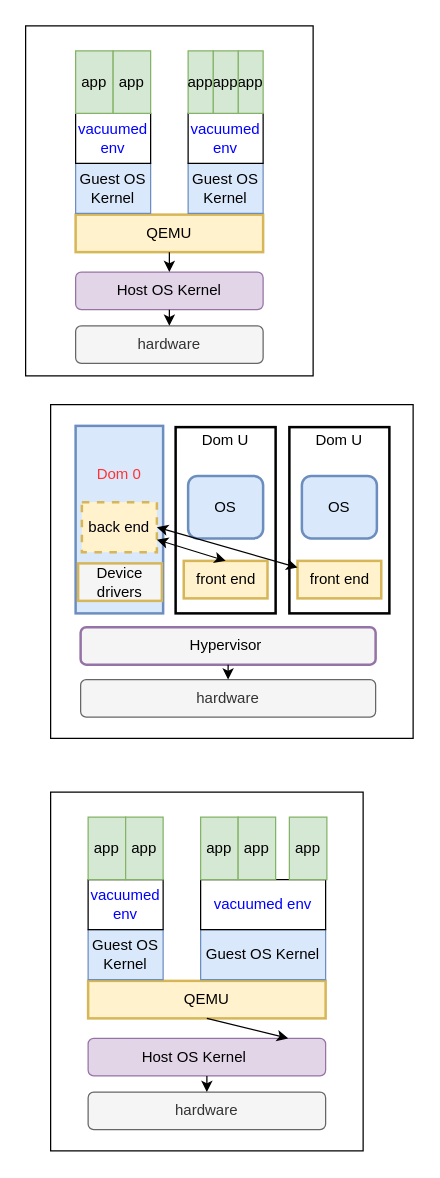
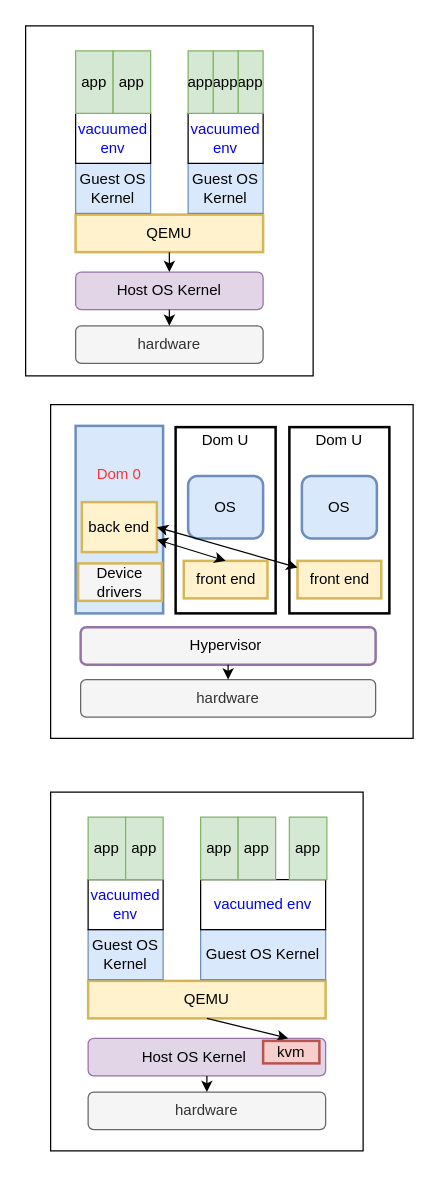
(119, 527) -> (119, 527)
none -> (291, 1052)
